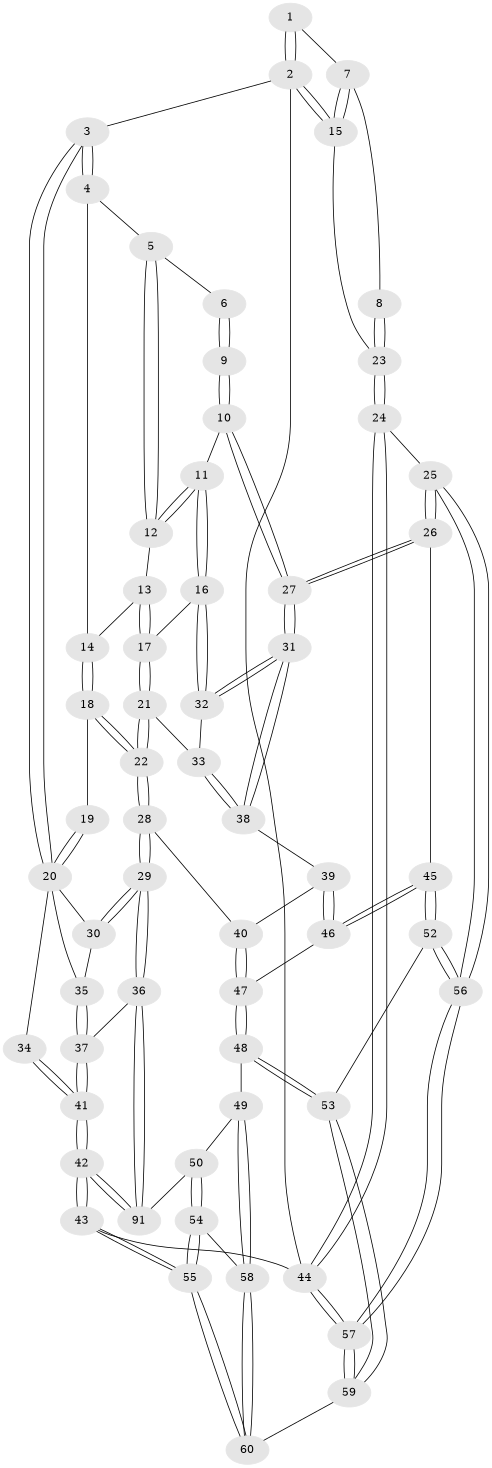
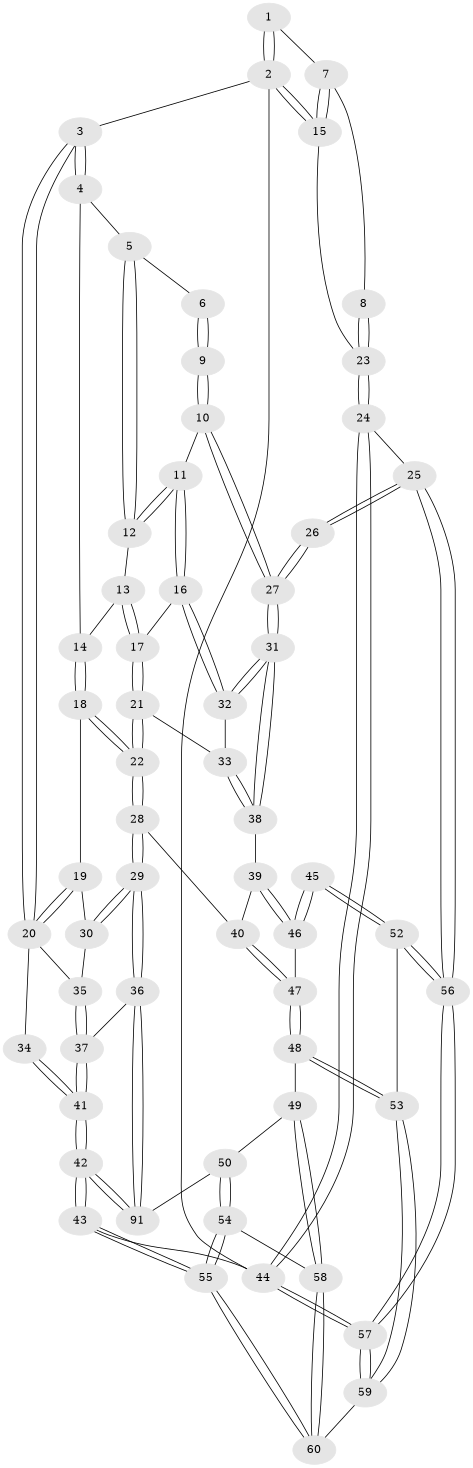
(431, 705) -> none
(72, 906) -> (84, 906)
